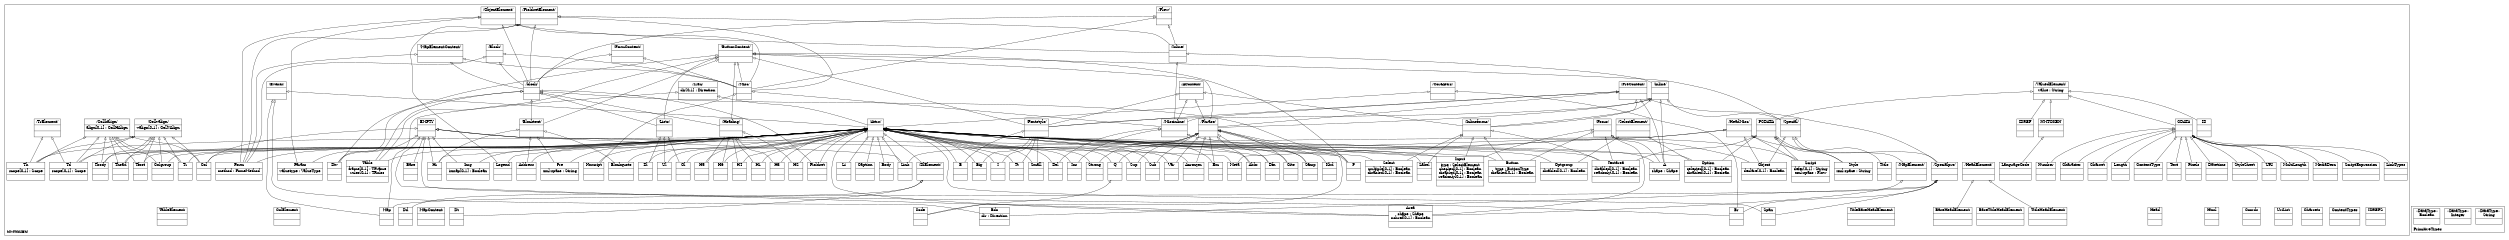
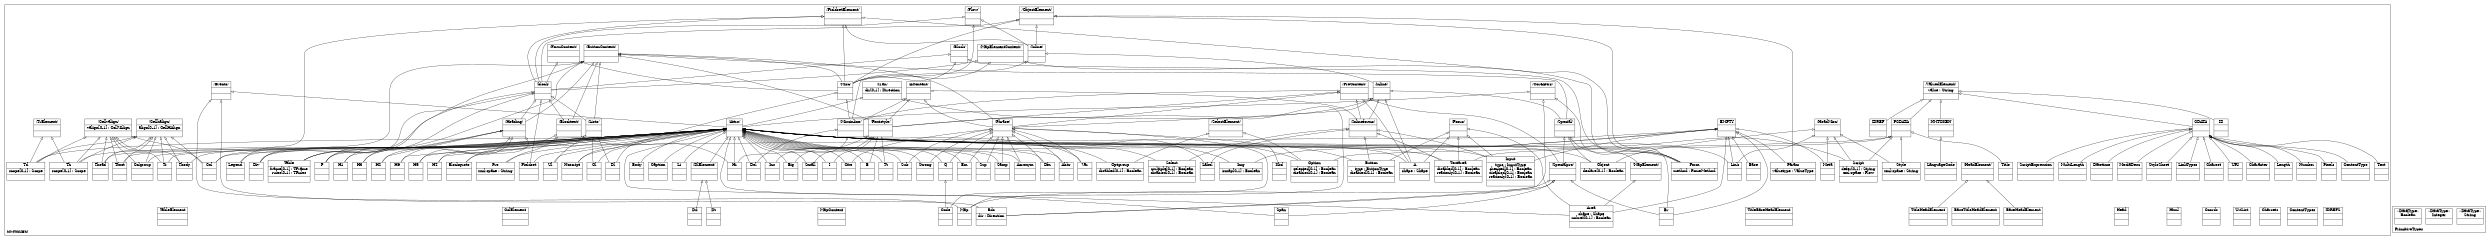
(1460, 165) -> (1511, 165)
(526, 171) -> none
none -> (1315, 202)
